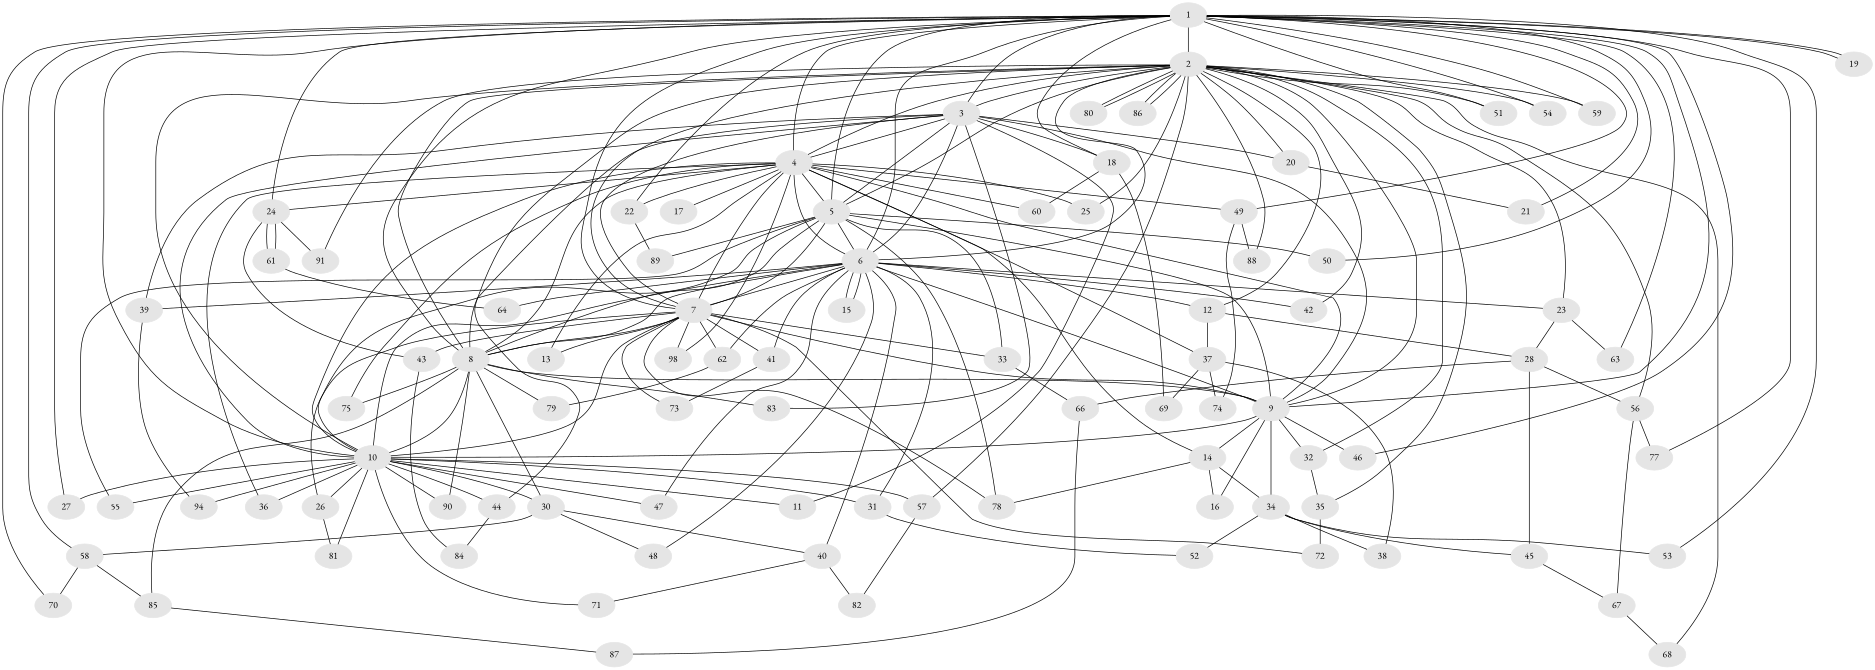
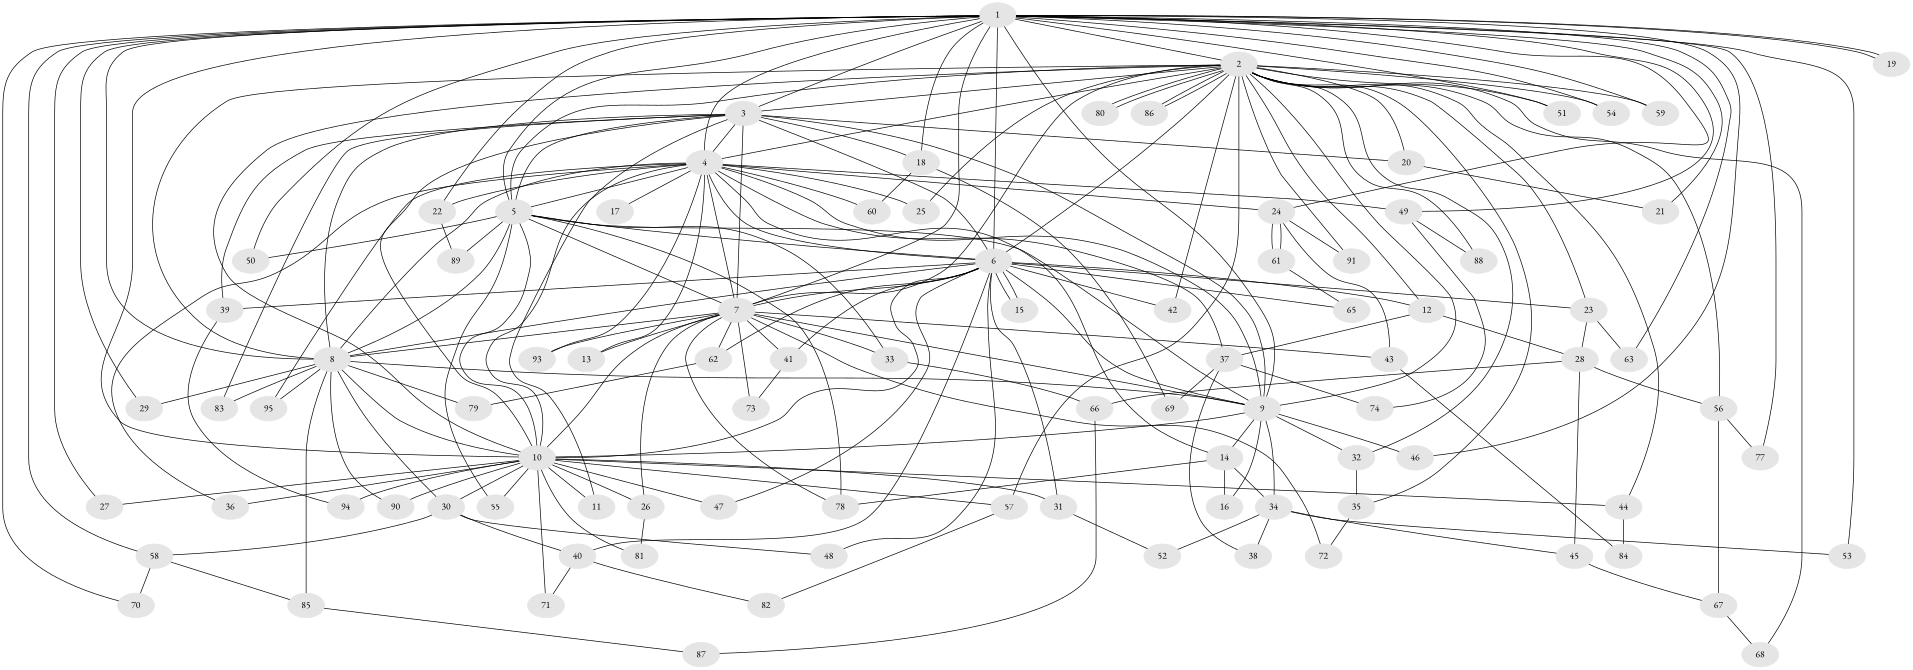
(502, 310) -> (1352, 310)
(673, 359) -> (537, 359)
none -> (144, 409)
(346, 409) -> (269, 409)
